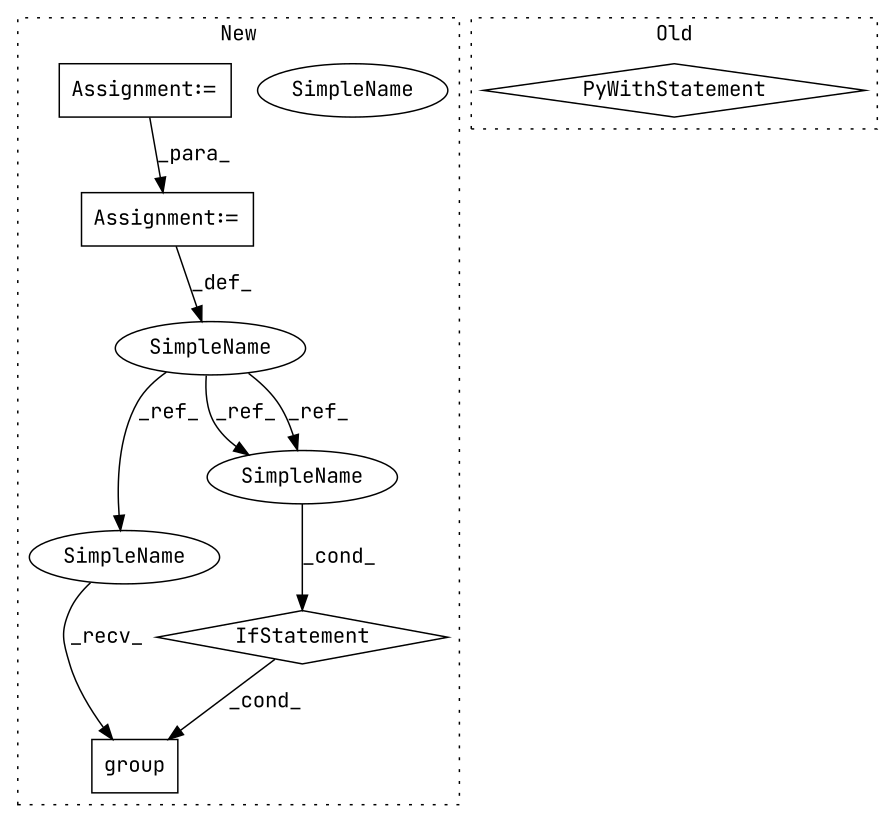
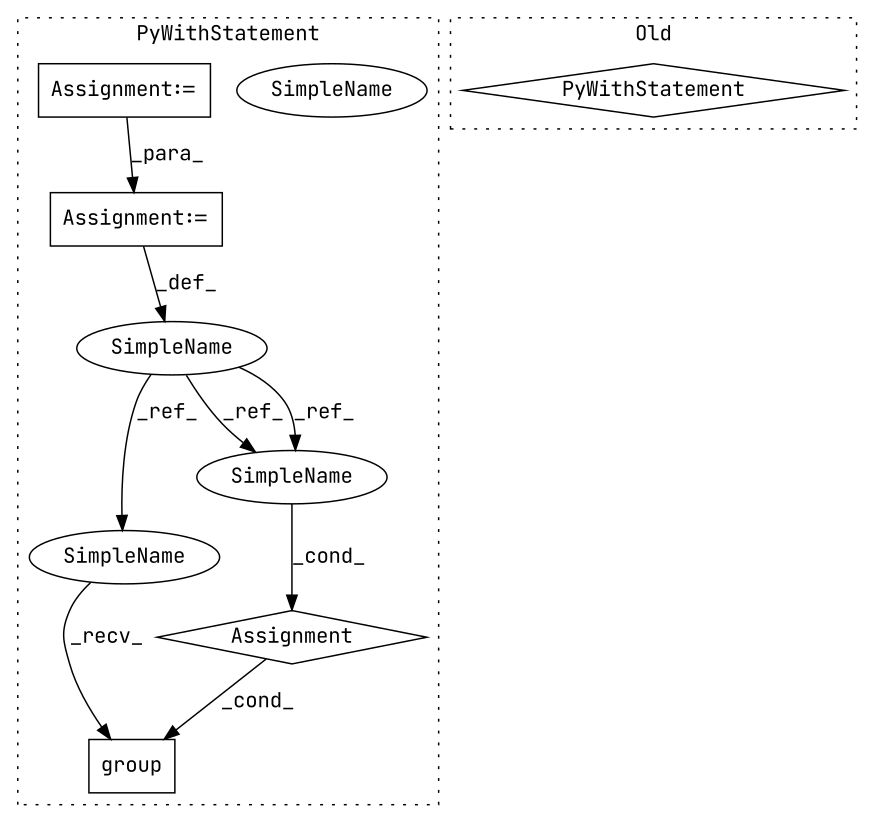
(239, 35) -> (228, 35)
(302, 637) -> (292, 637)
